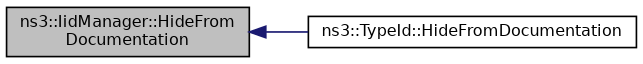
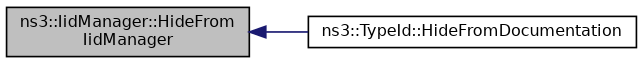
(128, 32) -> (128, 32)
